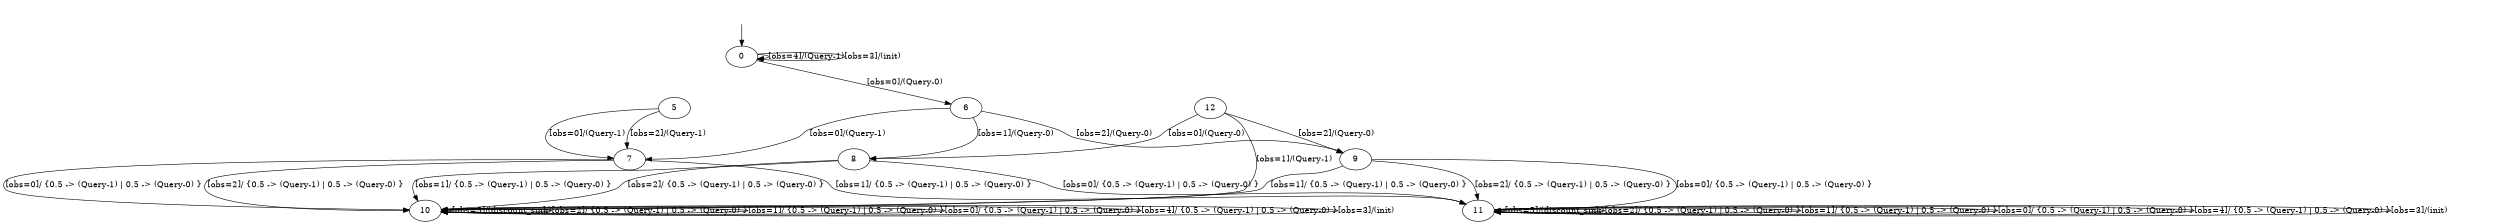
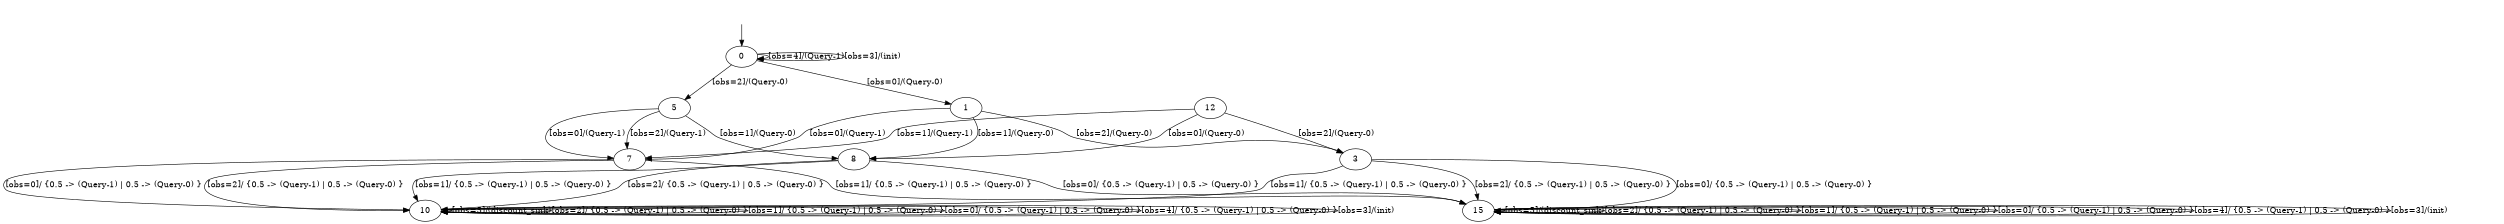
none -> (711, 81)
(966, 108) -> (966, 108)
none -> (748, 147)
(1356, 159) -> (1356, 159)
(892, 205) -> (921, 125)
(1478, 211) -> (1478, 211)
